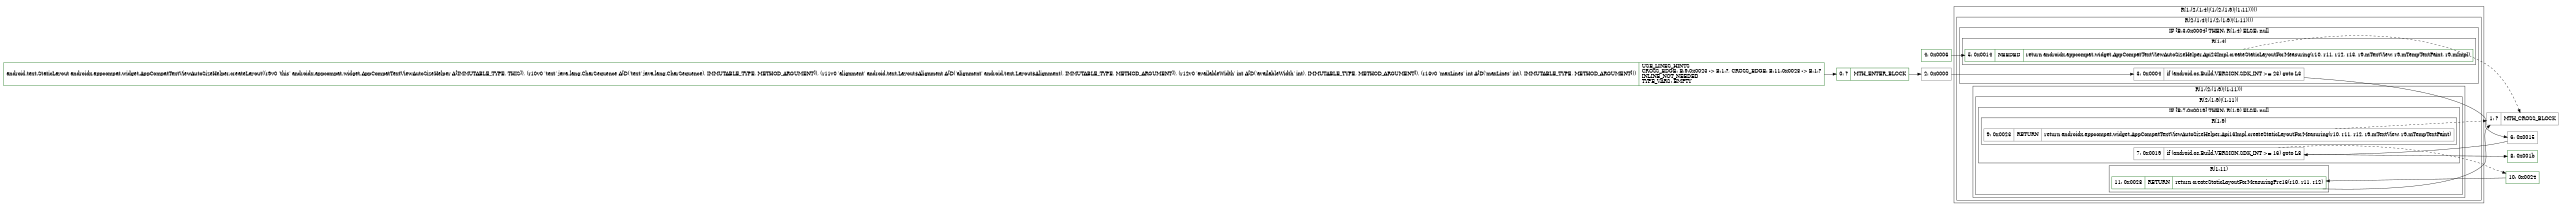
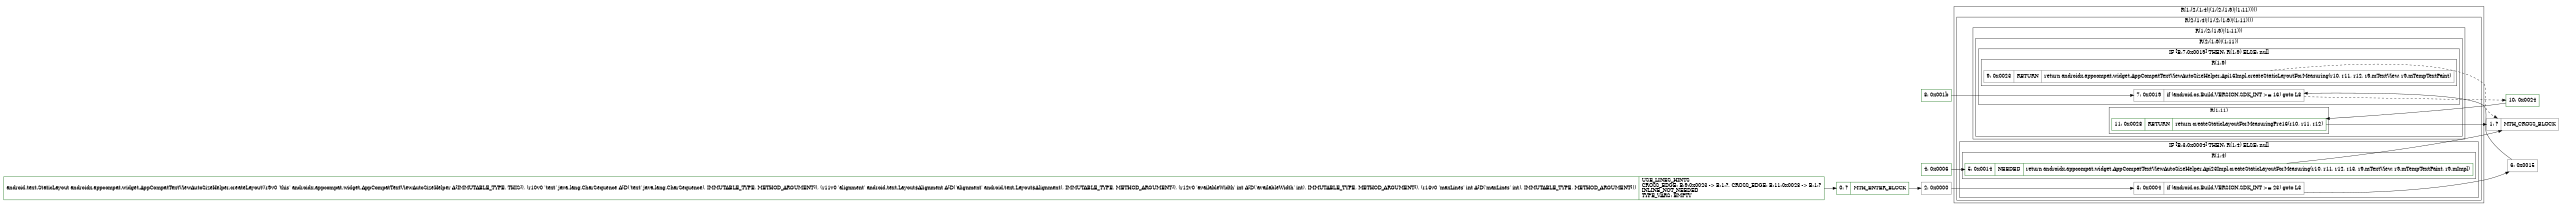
(2418, 41) -> (2393, 150)
(2404, 155) -> (2041, 95)
